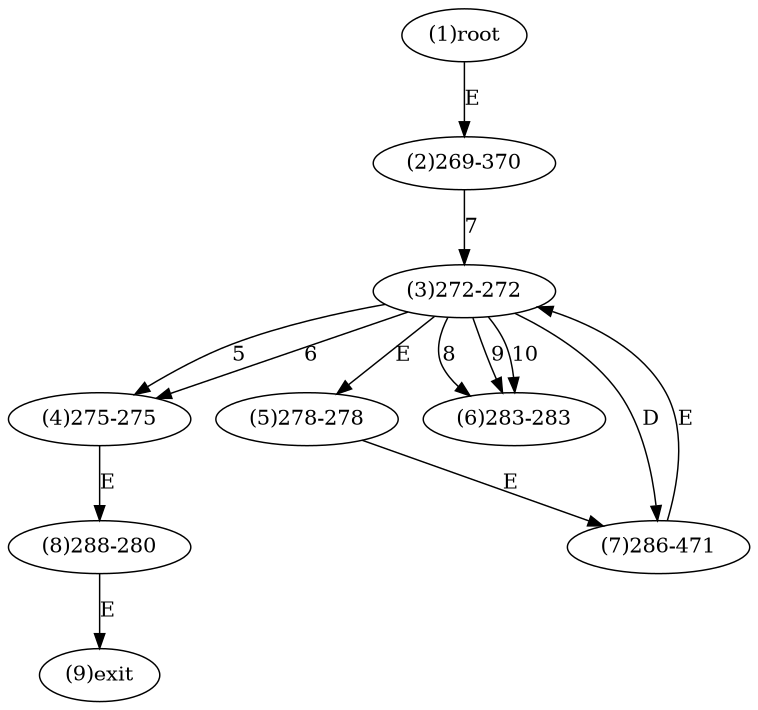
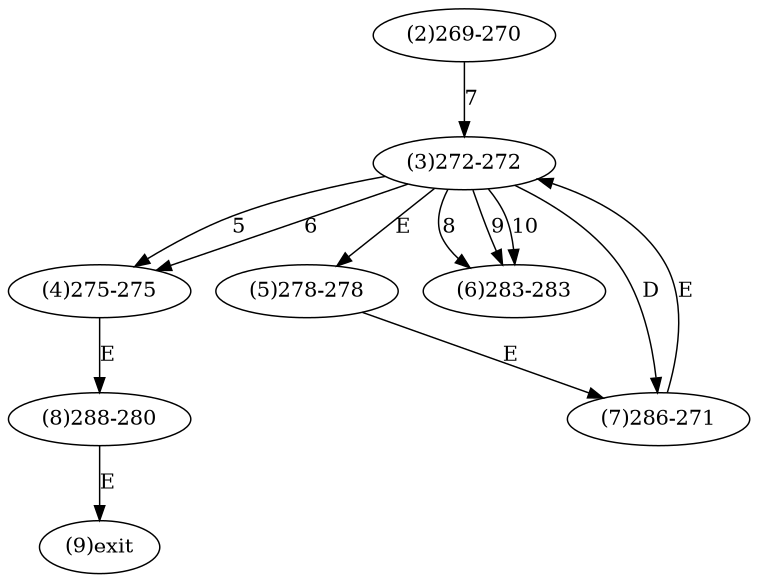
(464, 35) -> none
(464, 163) -> (464, 35)
(659, 547) -> (659, 419)
